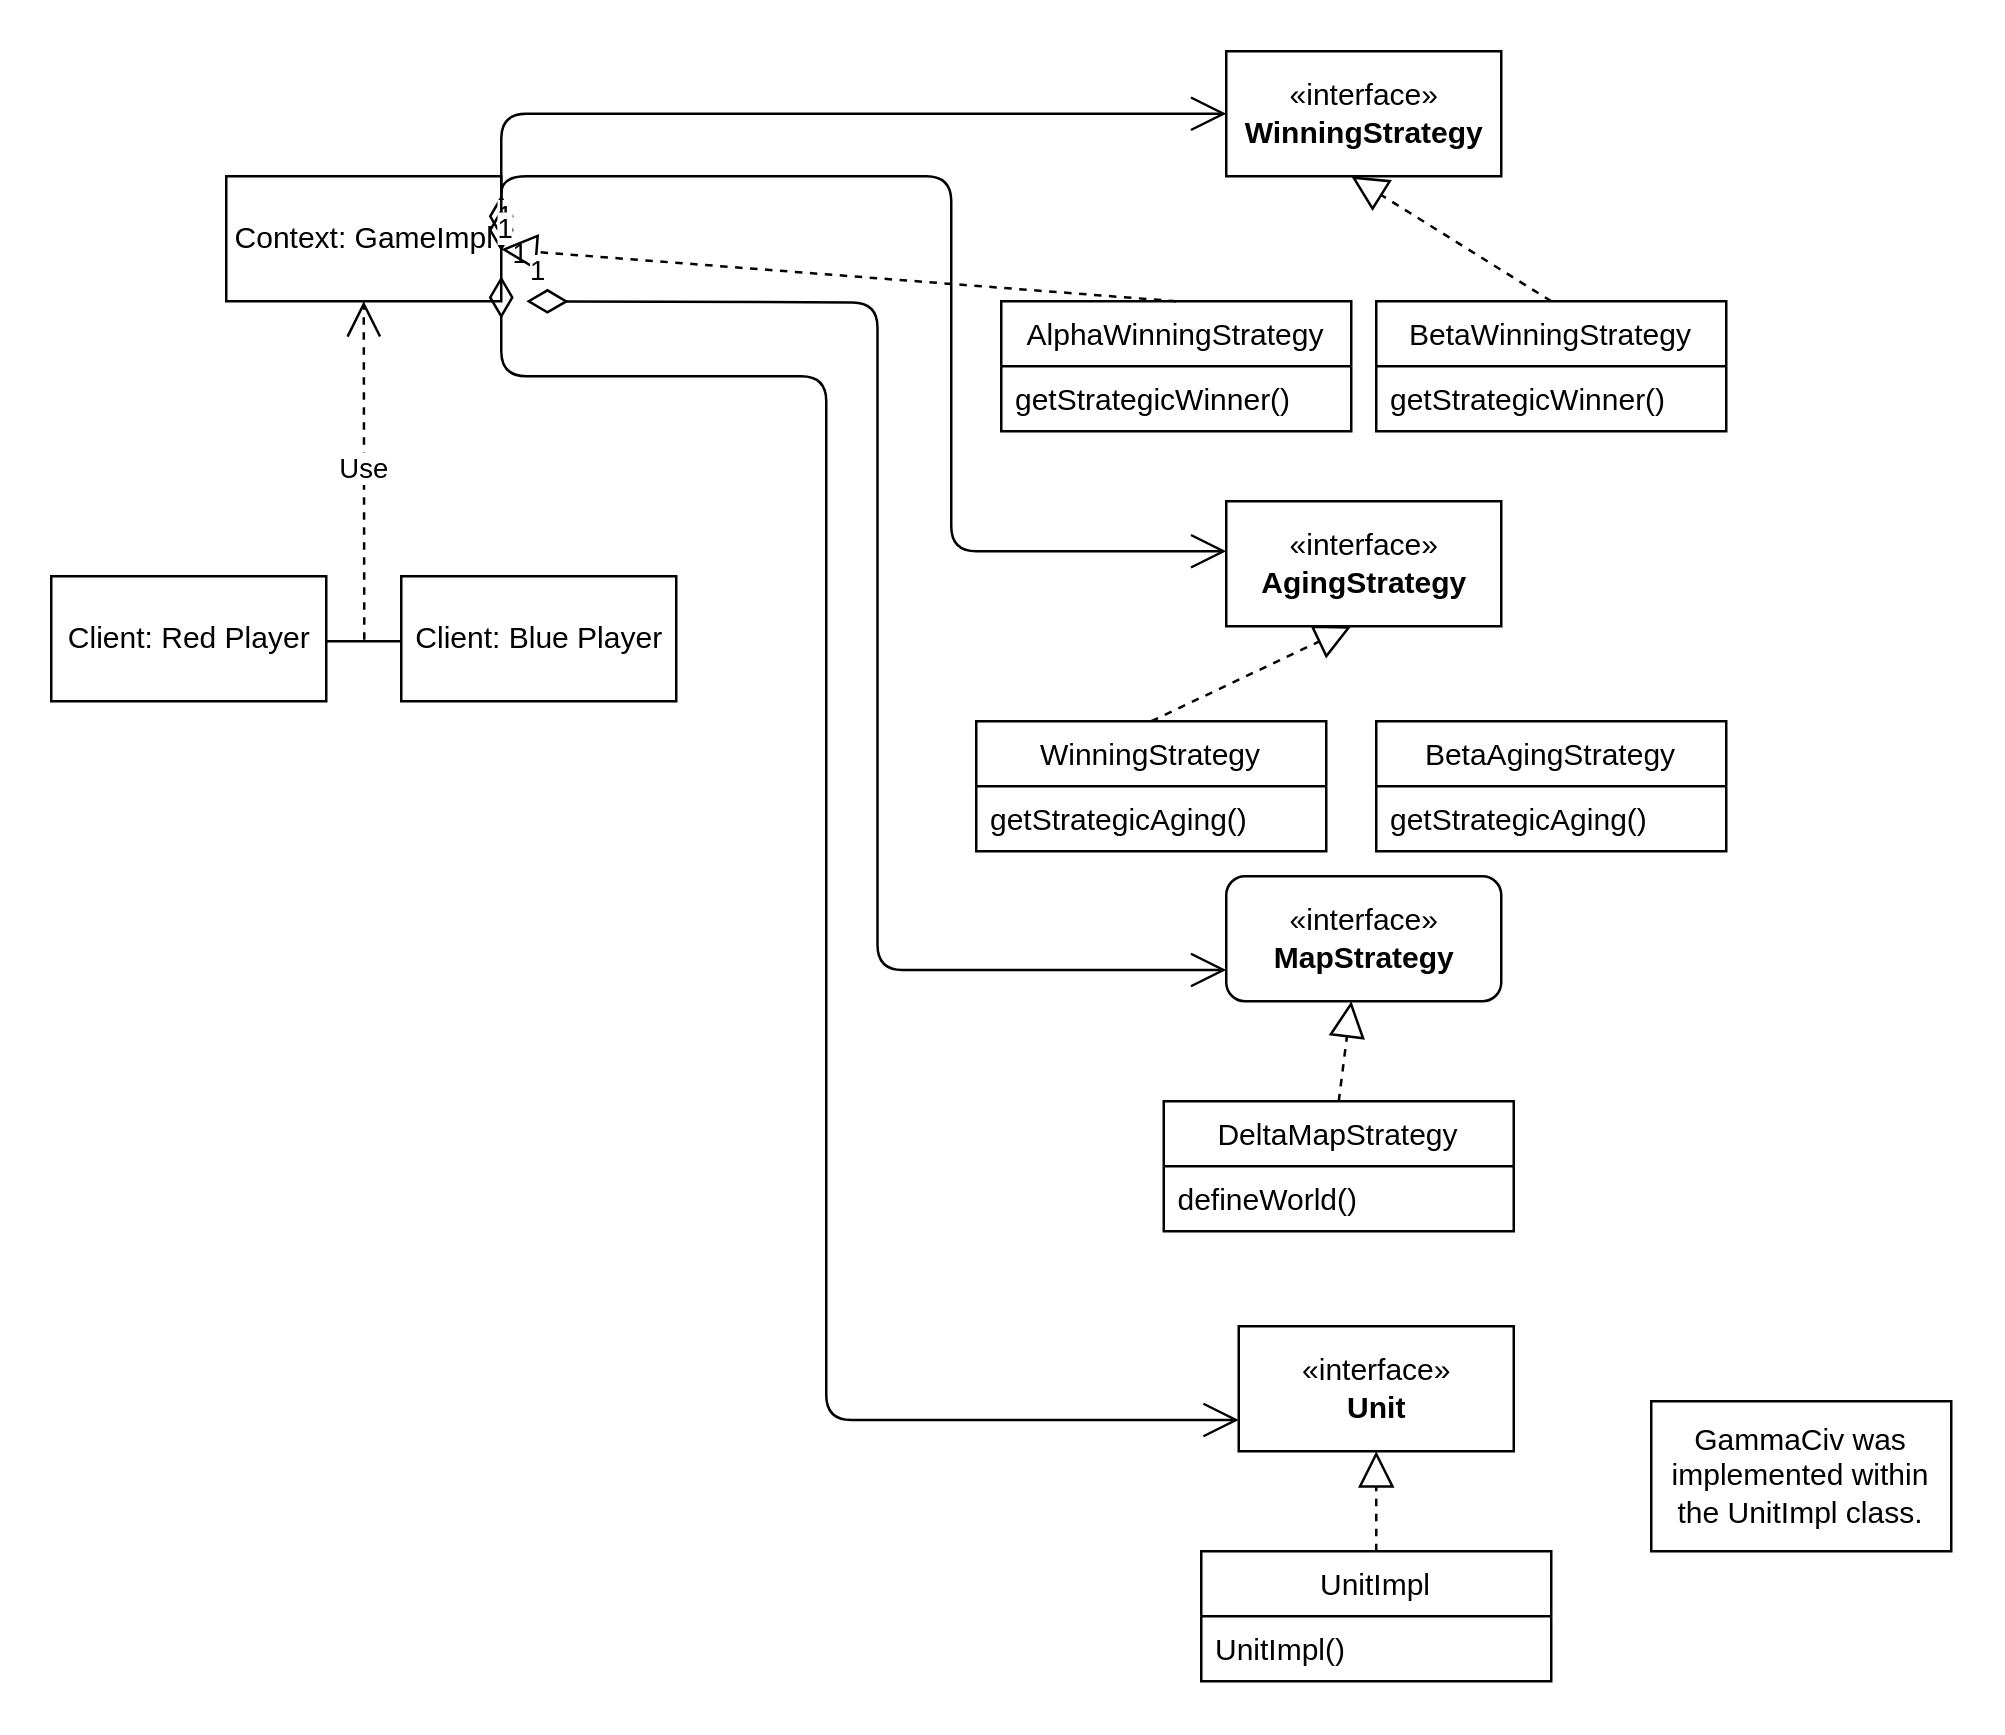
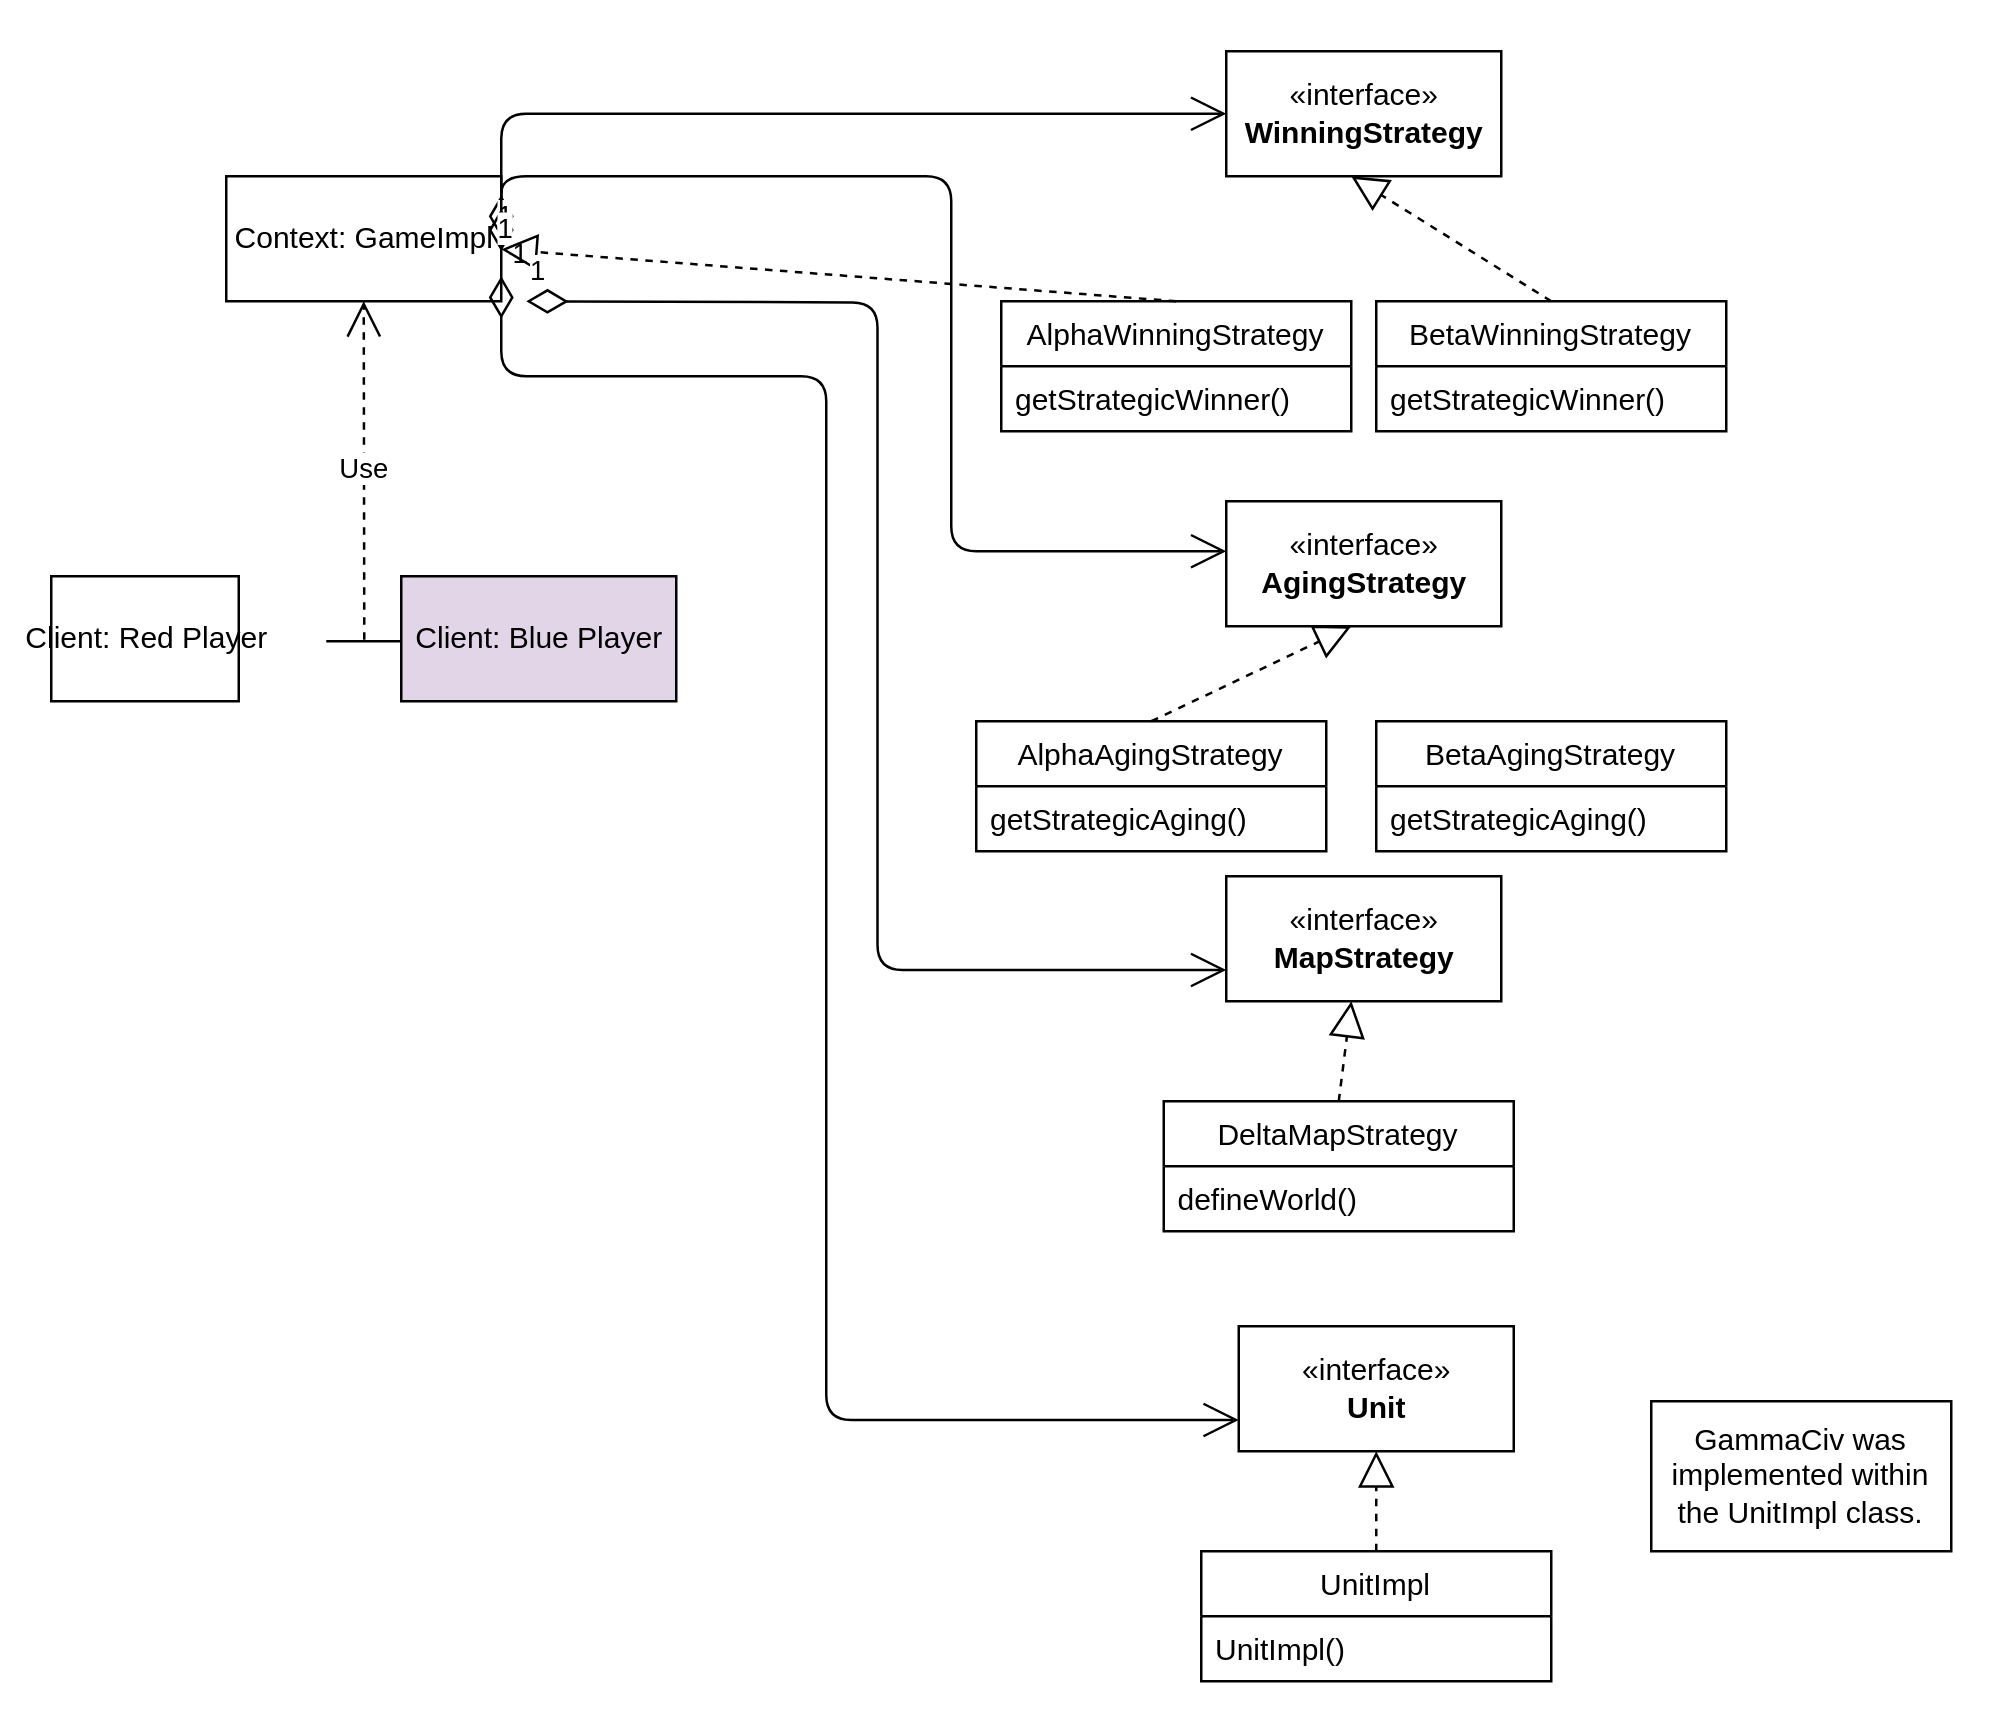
(189, 639) -> (145, 639)
(539, 639) -> (539, 639)
(1150, 755) -> (1150, 755)
(1364, 939) -> (1364, 939)
